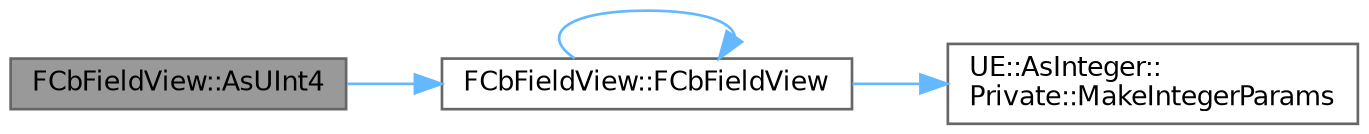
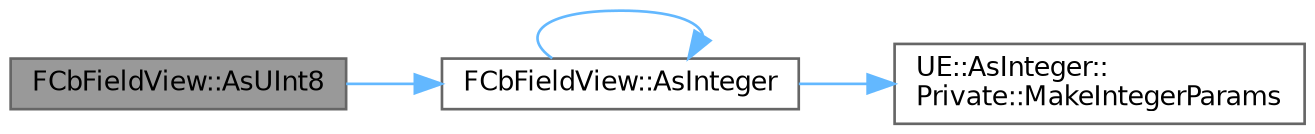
(178, 84) -> (178, 84)
(647, 84) -> (620, 84)
